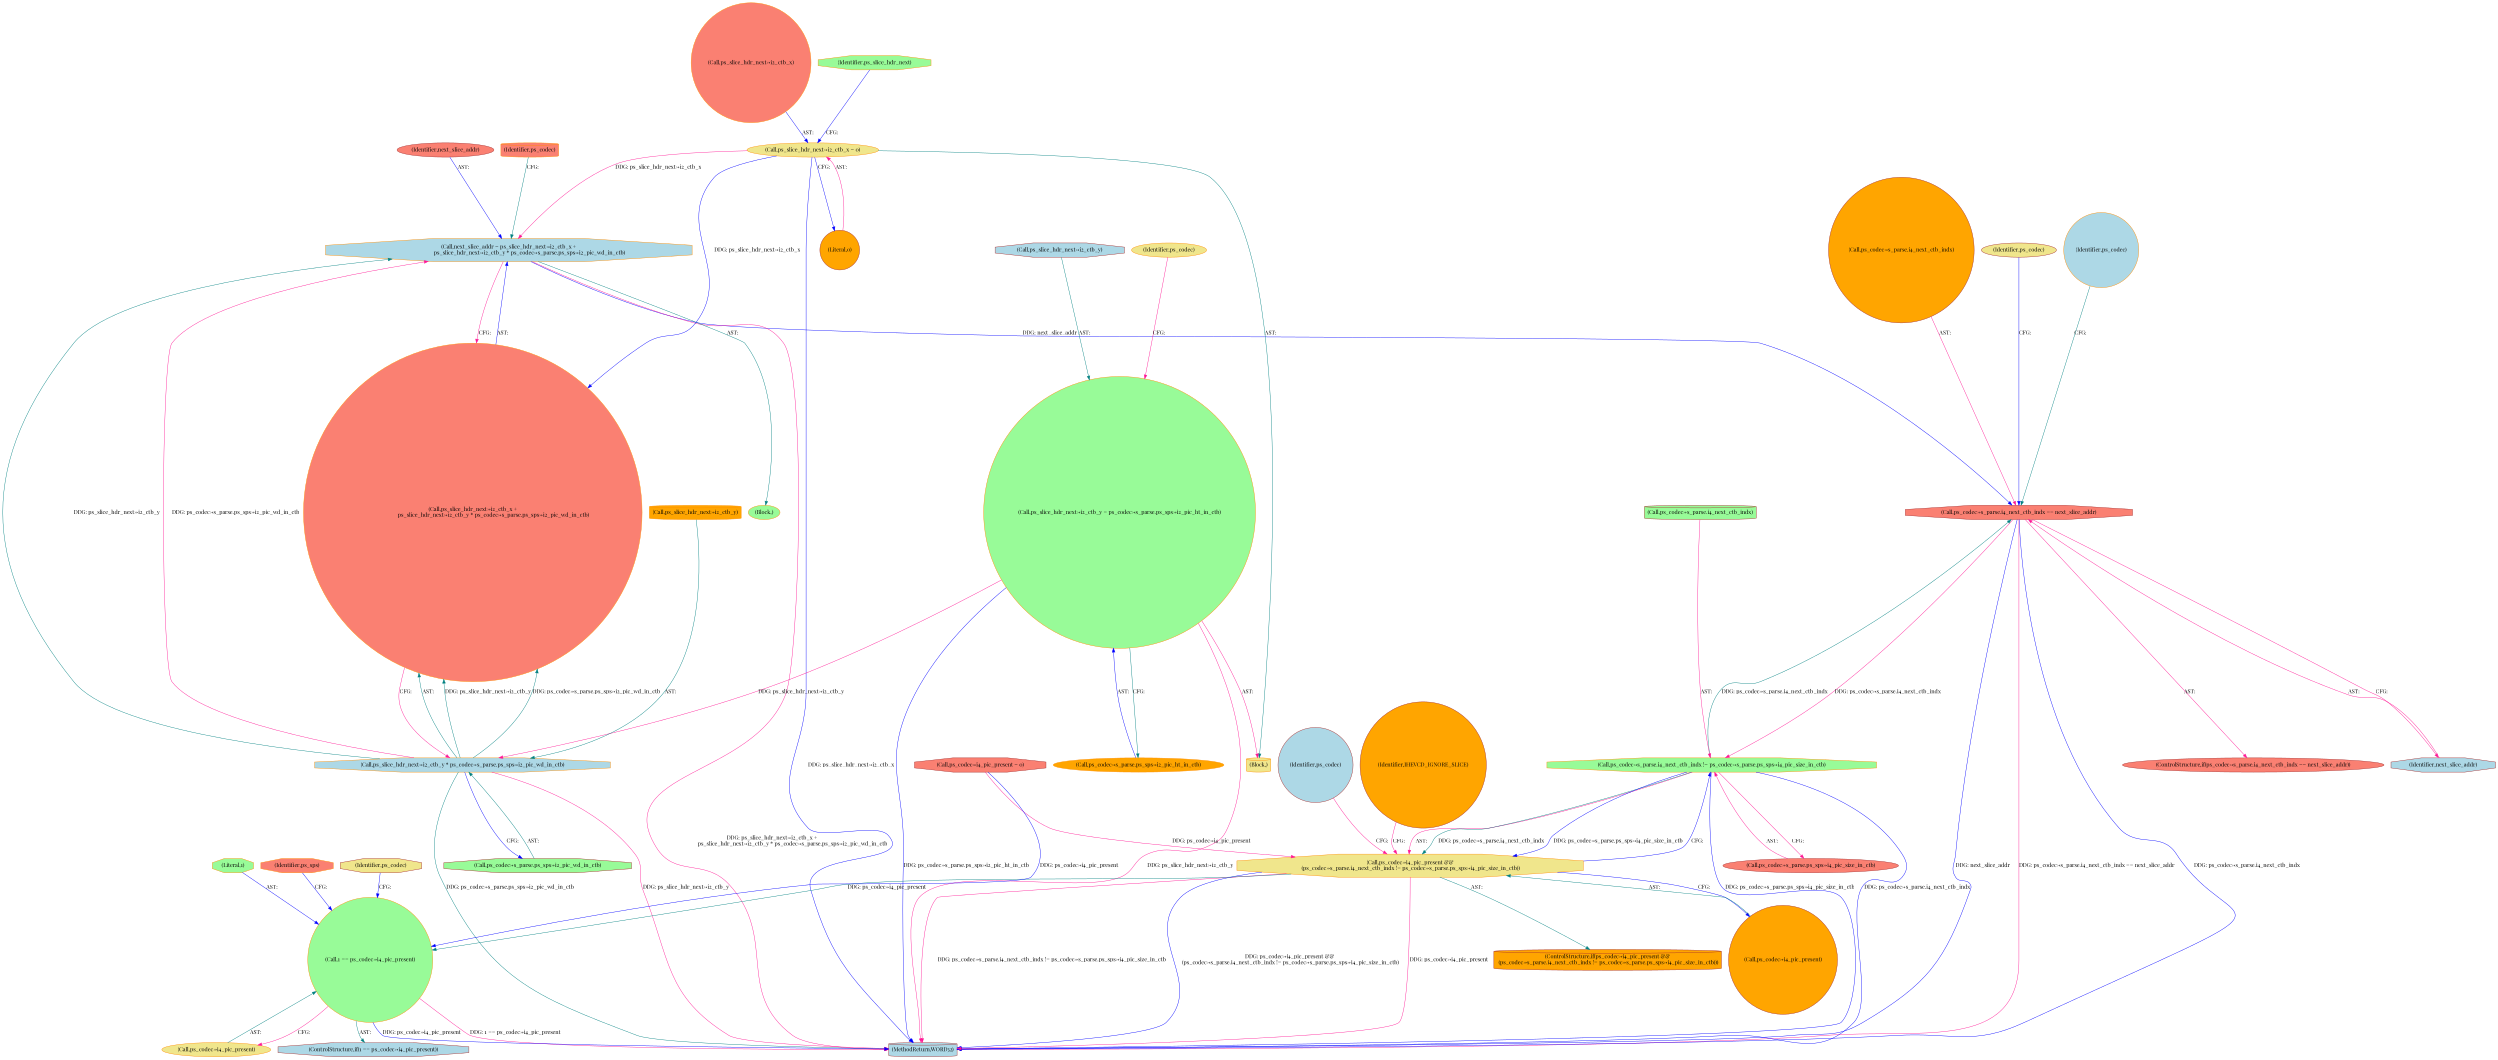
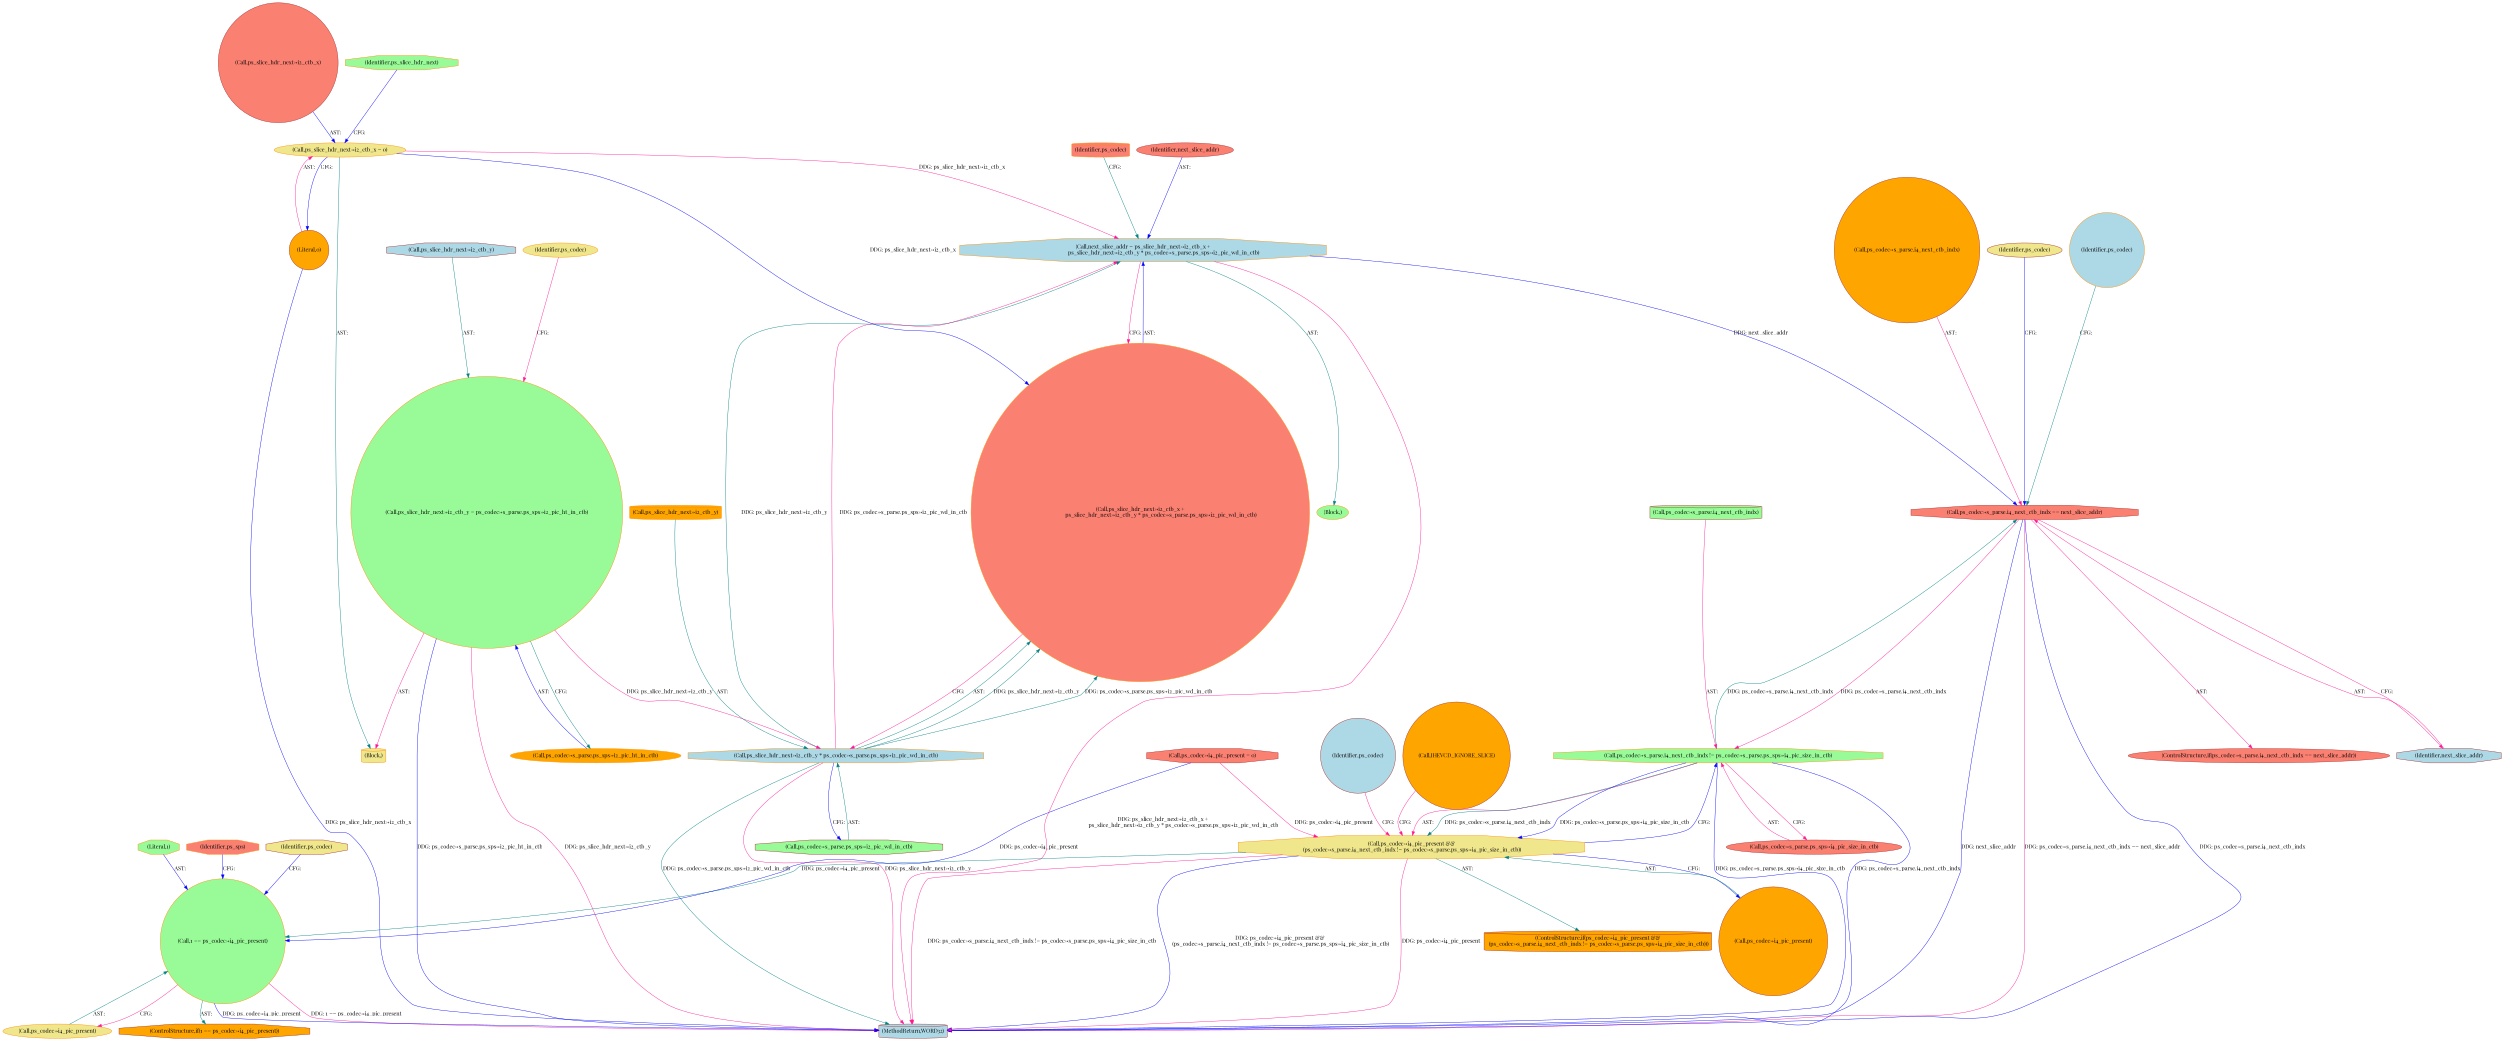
(751, 63) -> (278, 63)
(806, 684) -> (364, 852)
(1423, 765) -> (1457, 756)
(373, 1050) -> (214, 1031)
